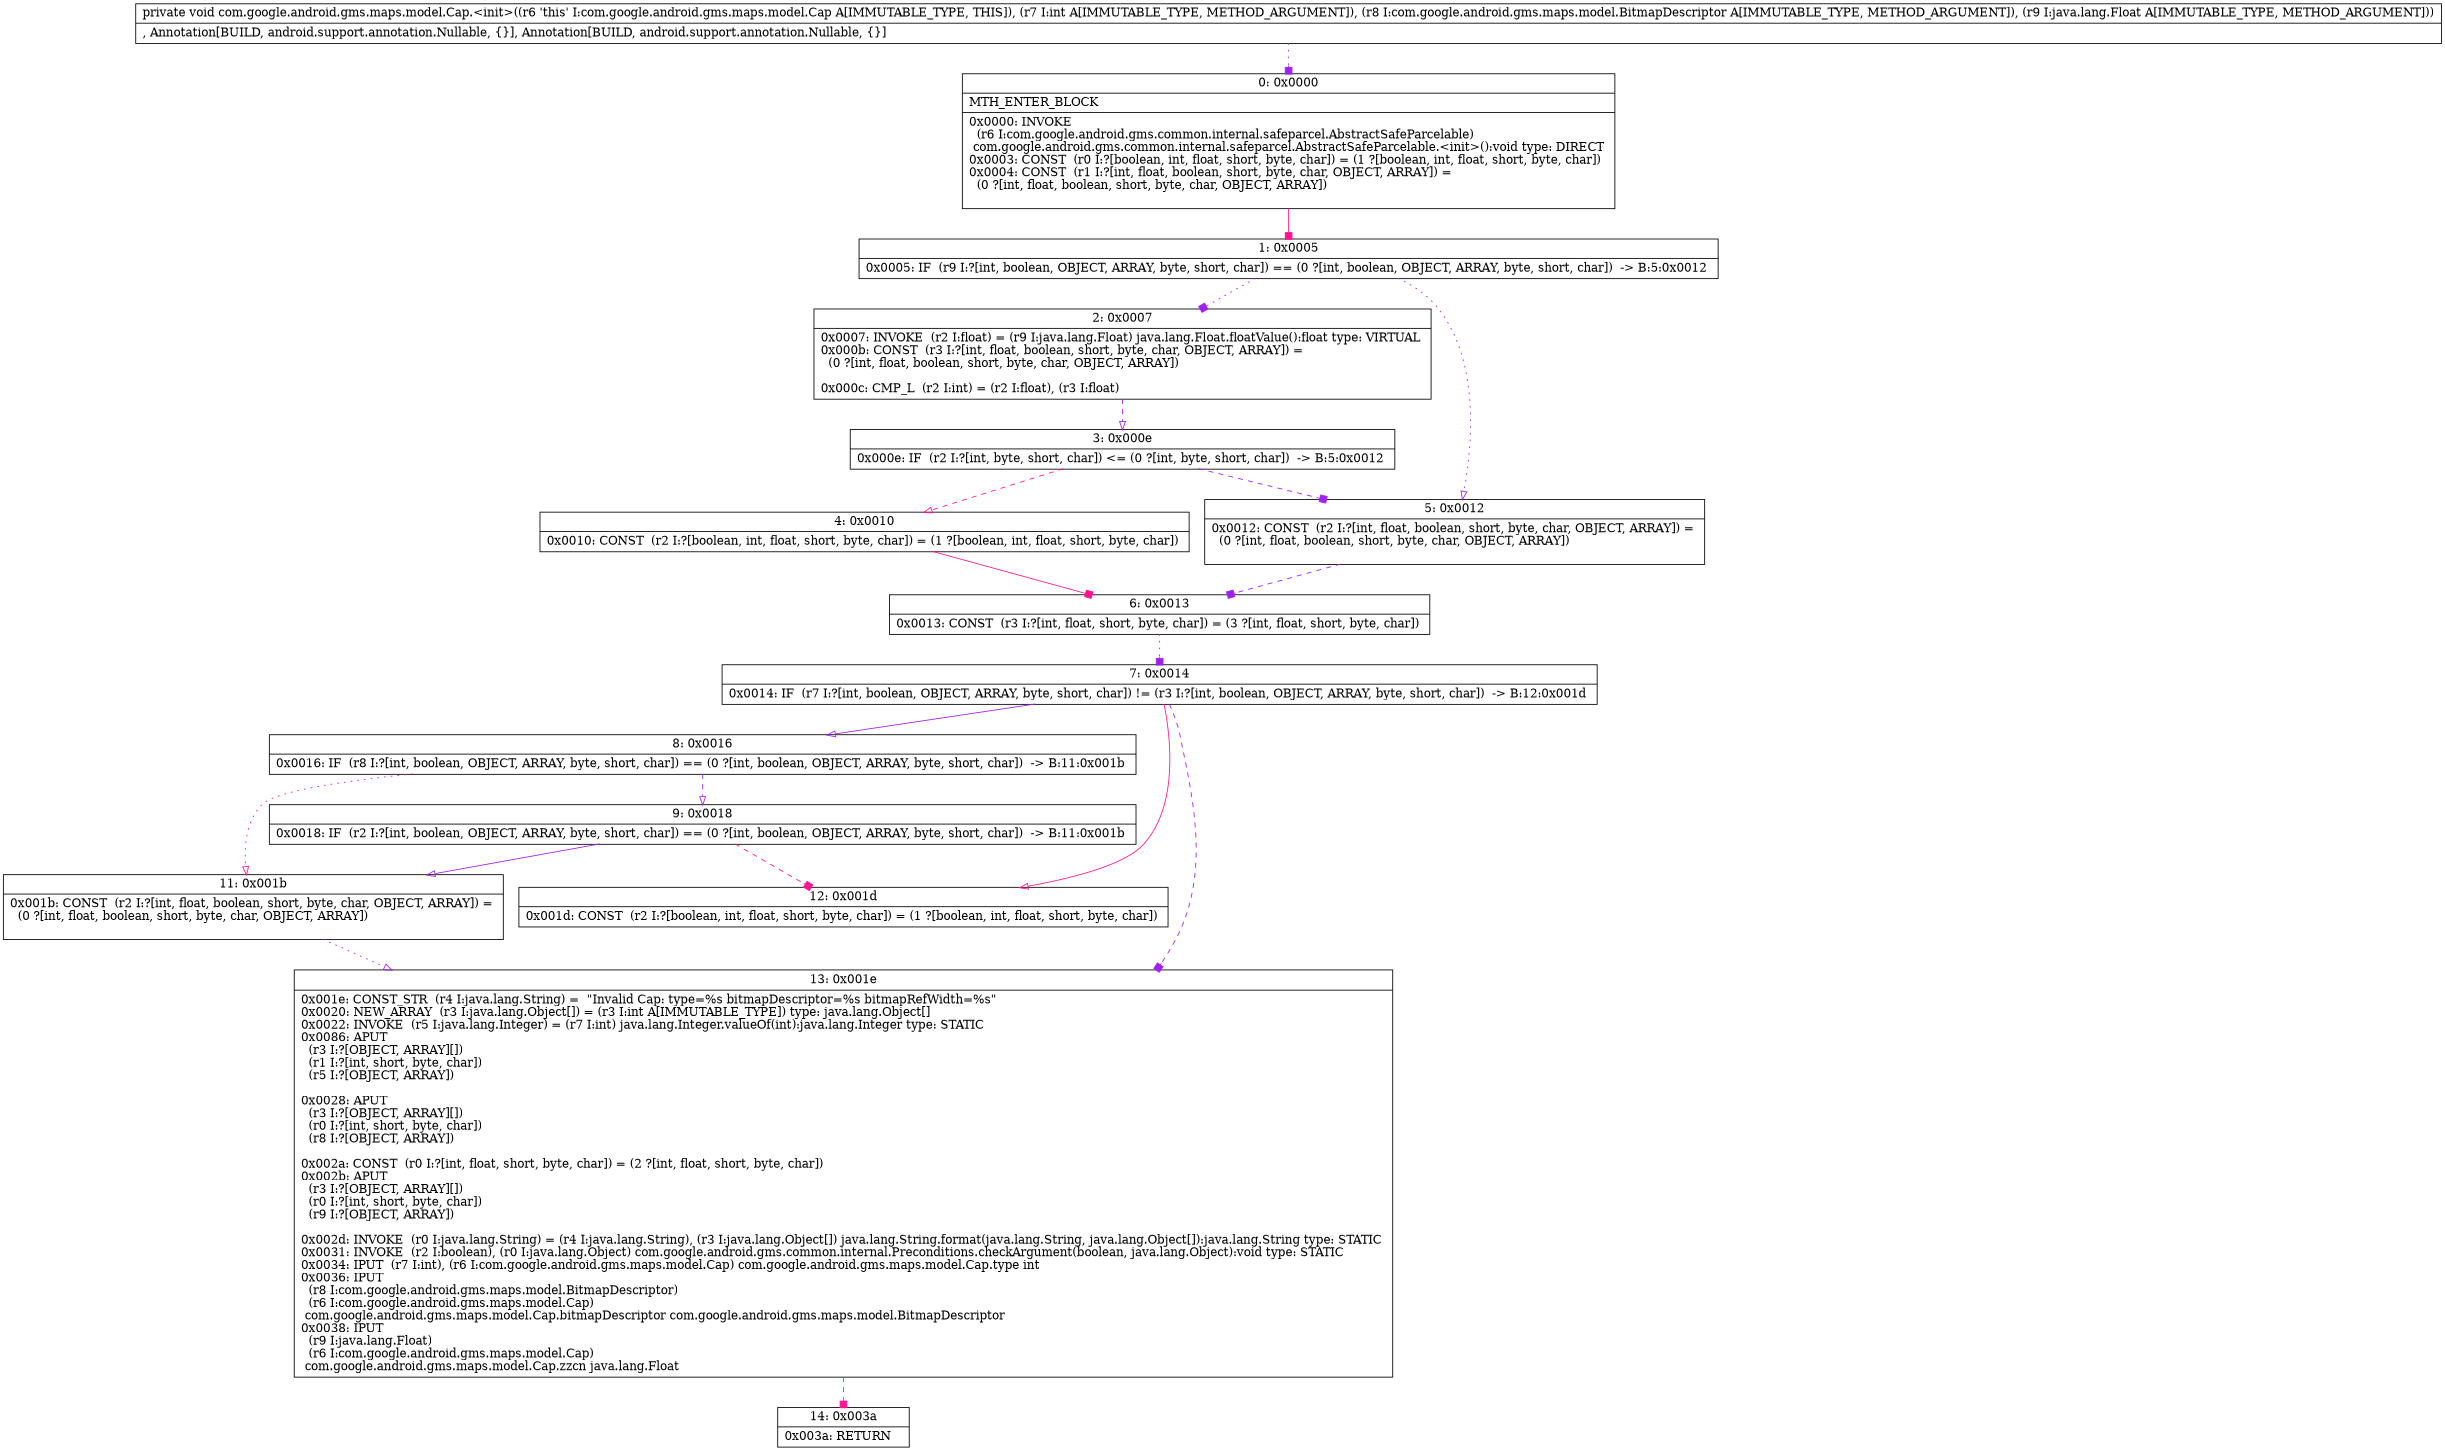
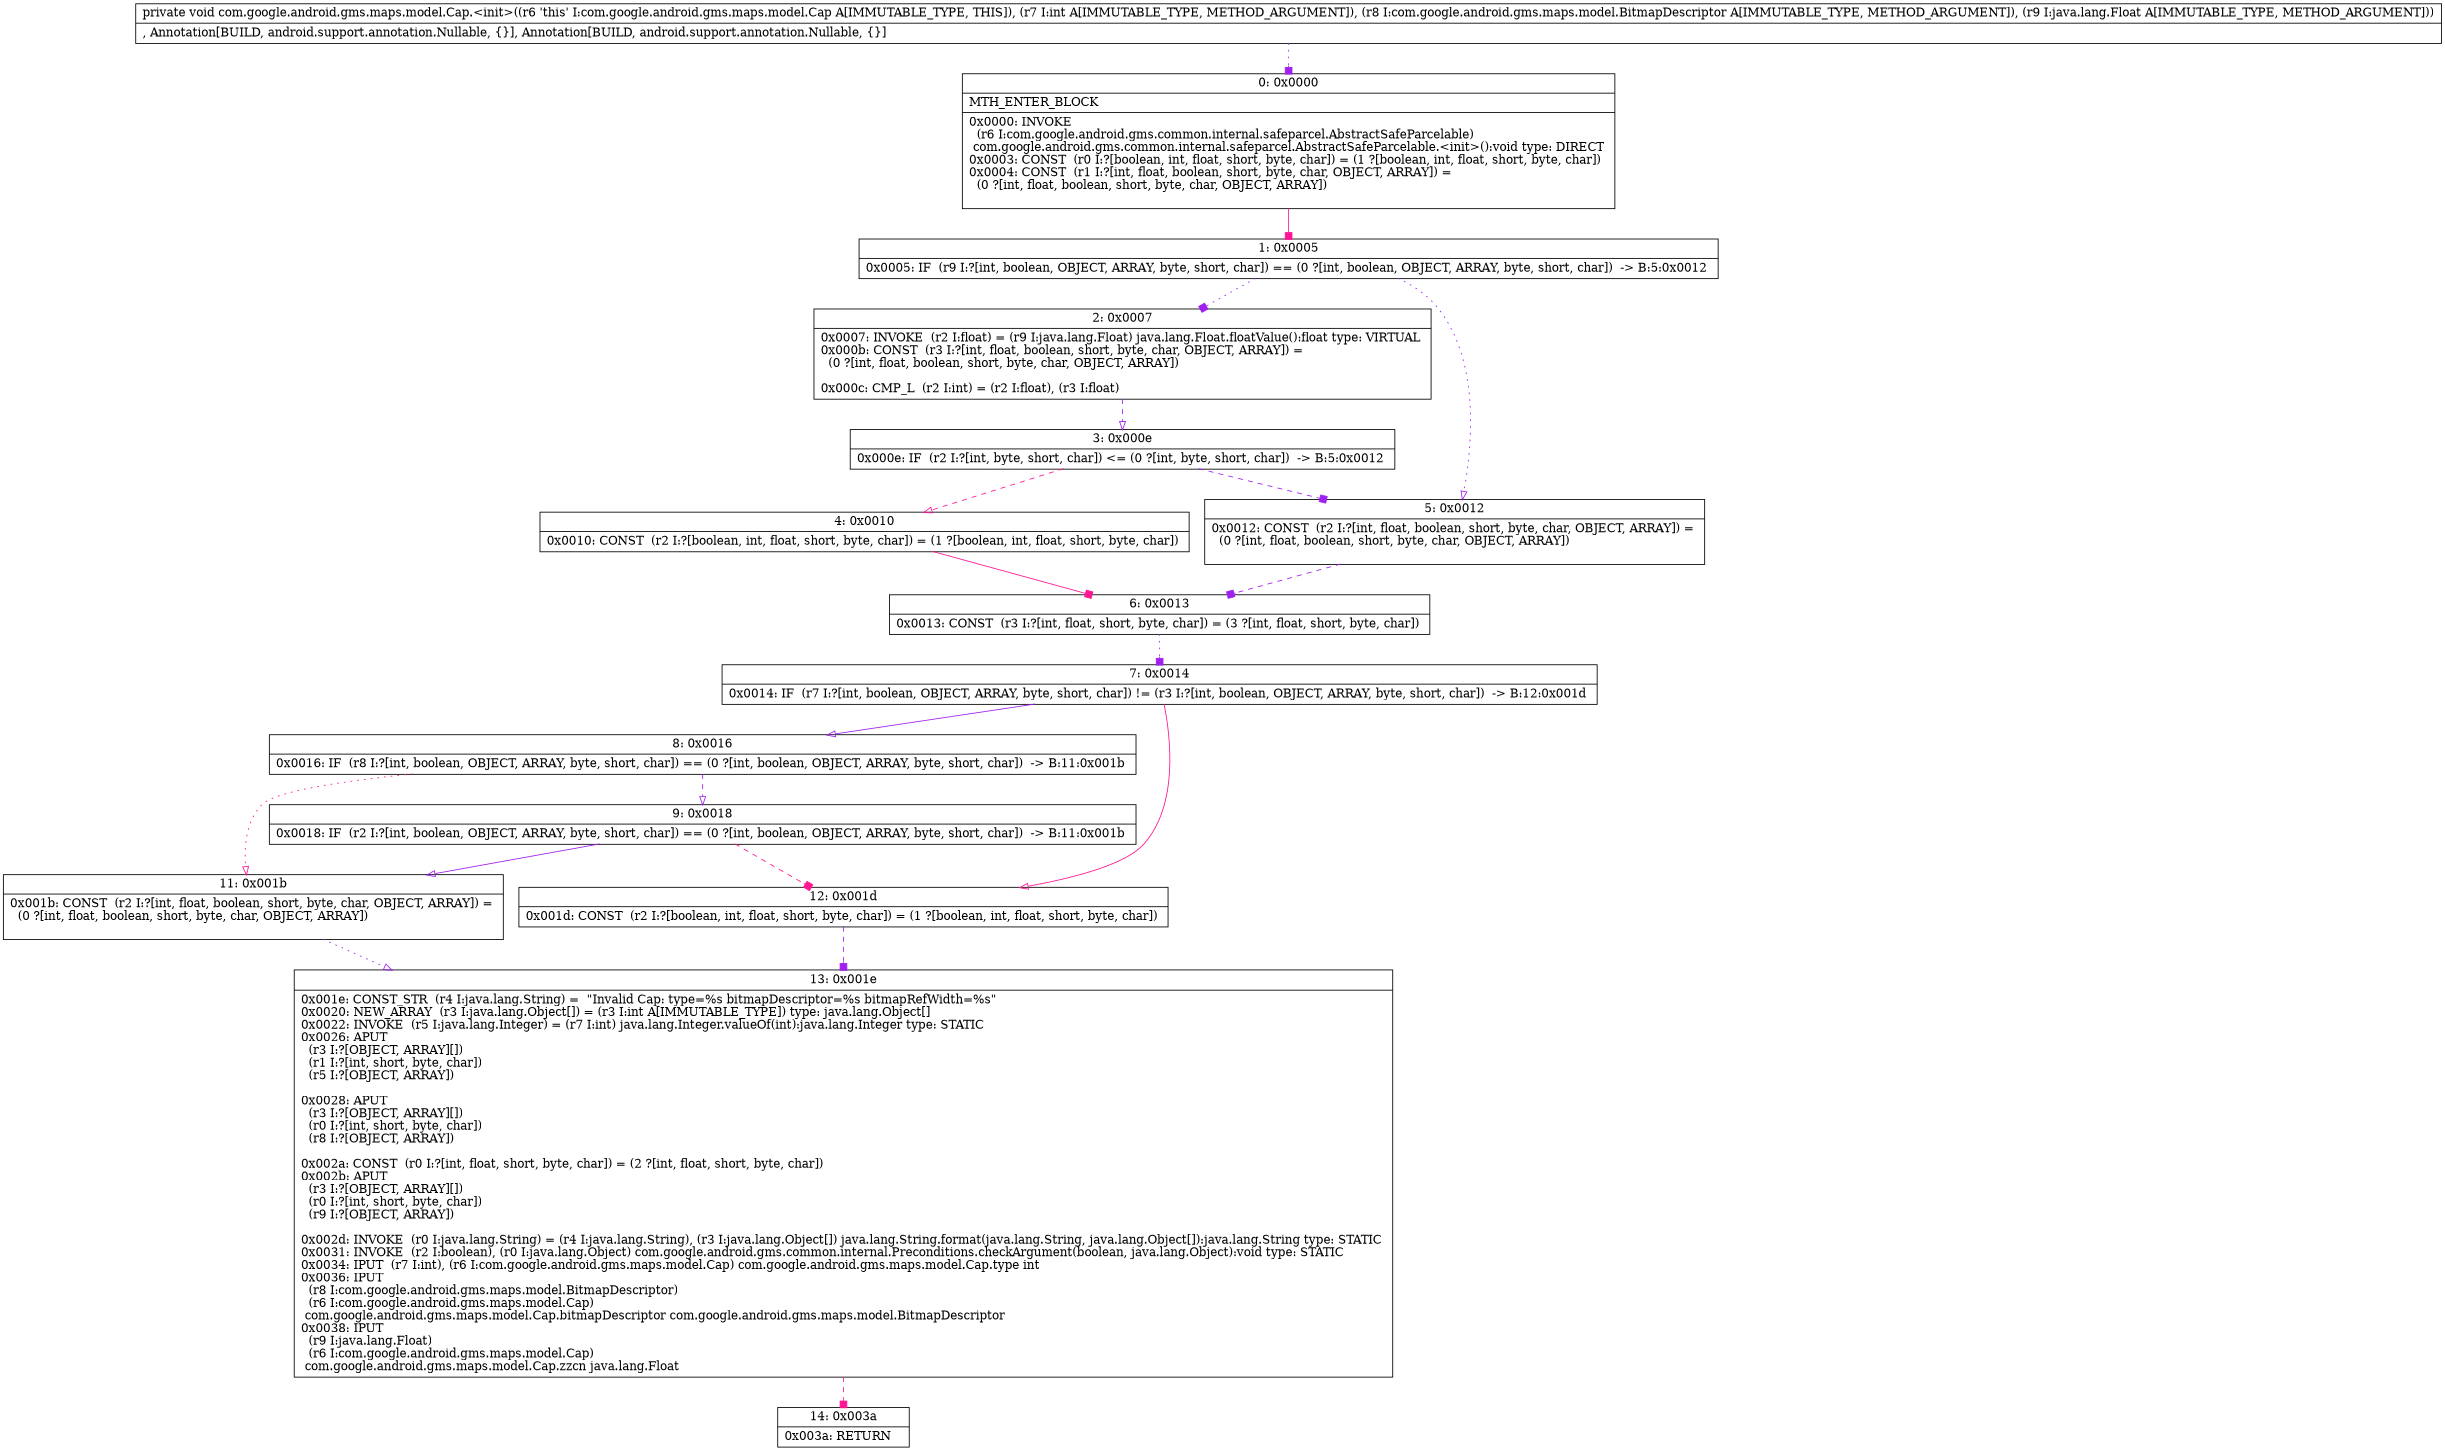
(1196, 836) -> (843, 944)
(348, 1038) -> (348, 1038)
